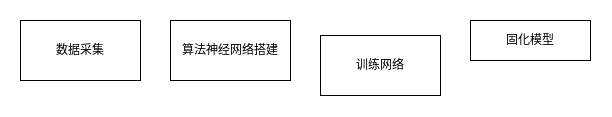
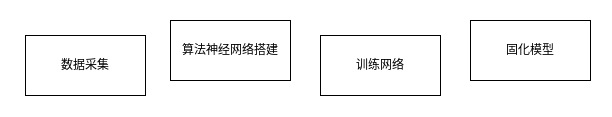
(531, 41) -> (531, 51)
(81, 51) -> (86, 66)
